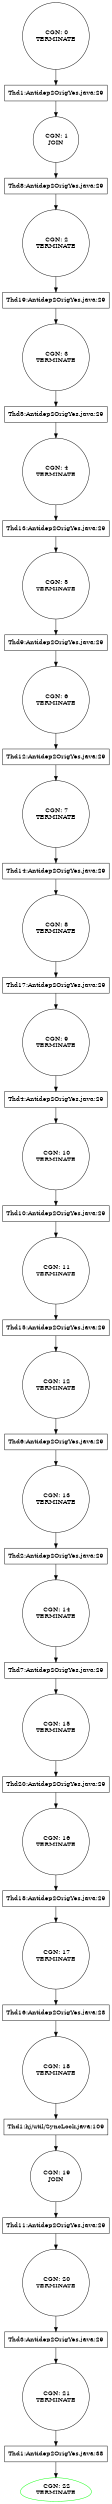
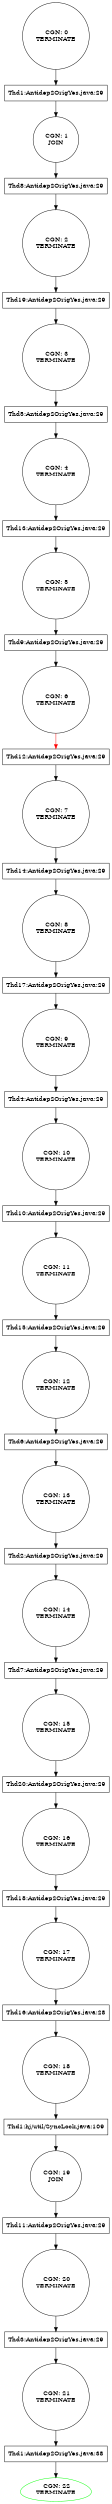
(56, 739) -> (56, 739)
